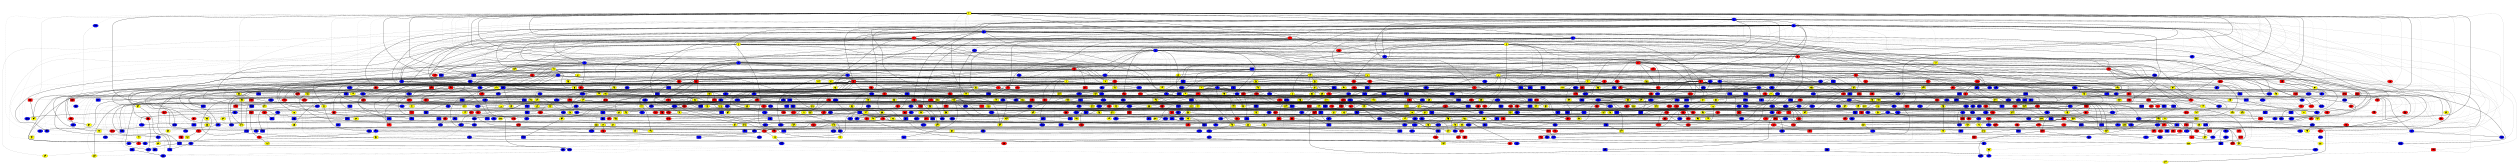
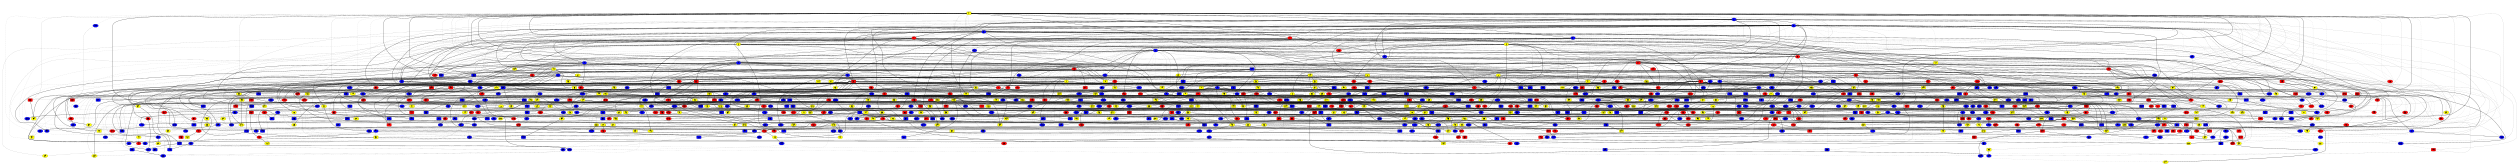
(640, 93) -> (640, 93)
